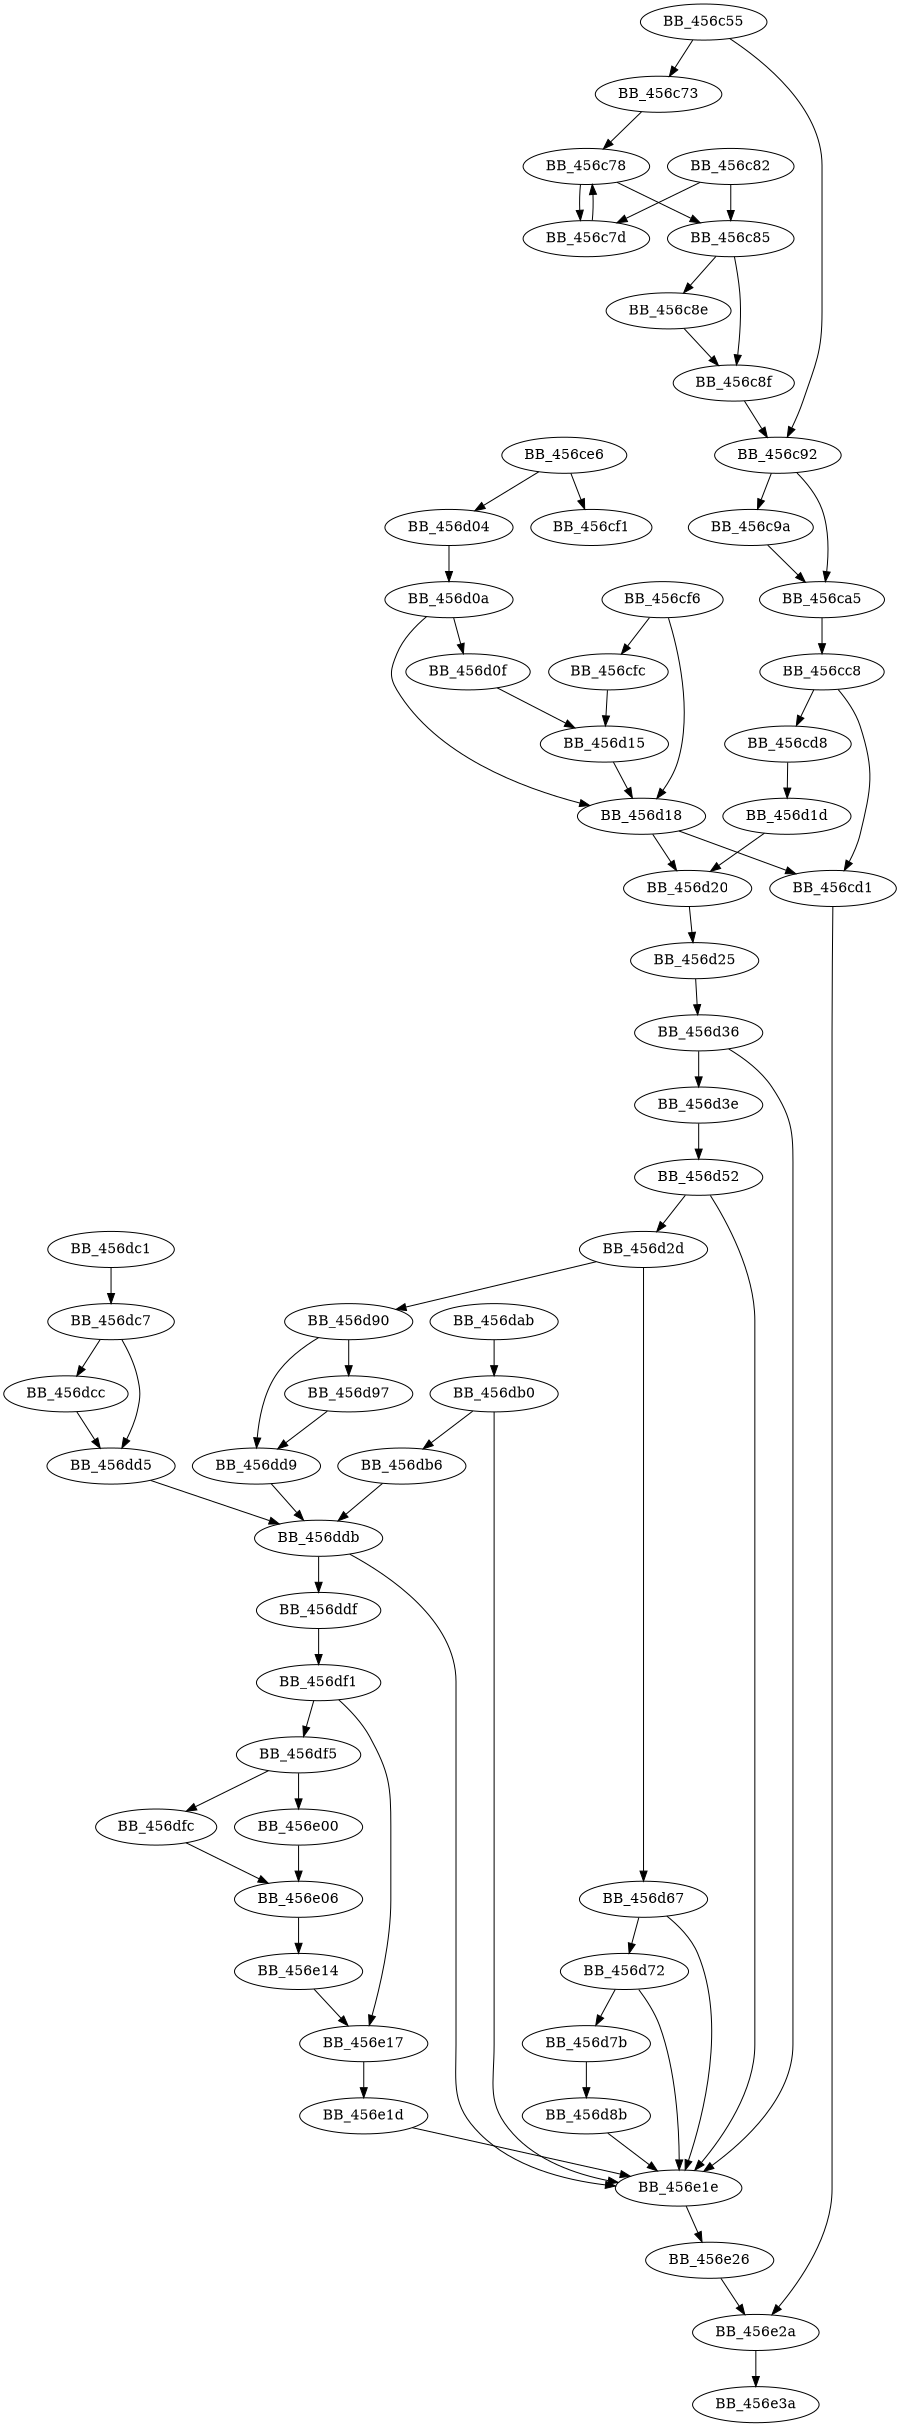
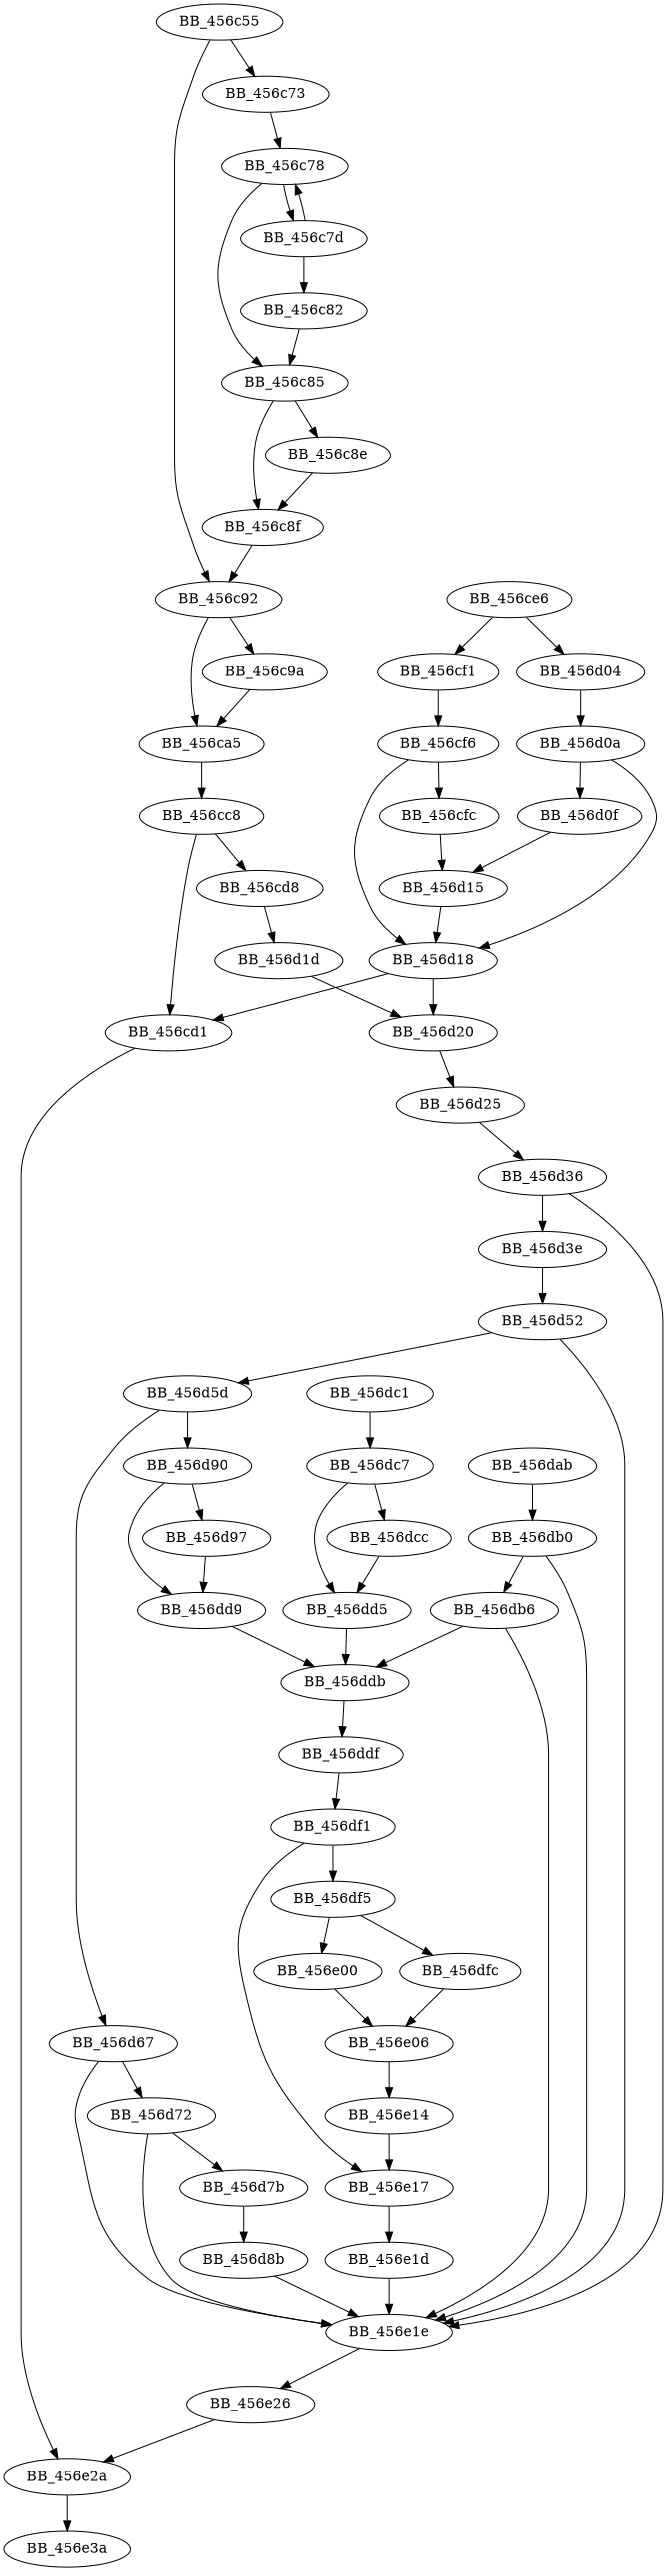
(667, 199) -> (304, 270)
none -> (438, 703)
(644, 1249) -> (188, 1394)
(456, 1893) -> (549, 1993)
